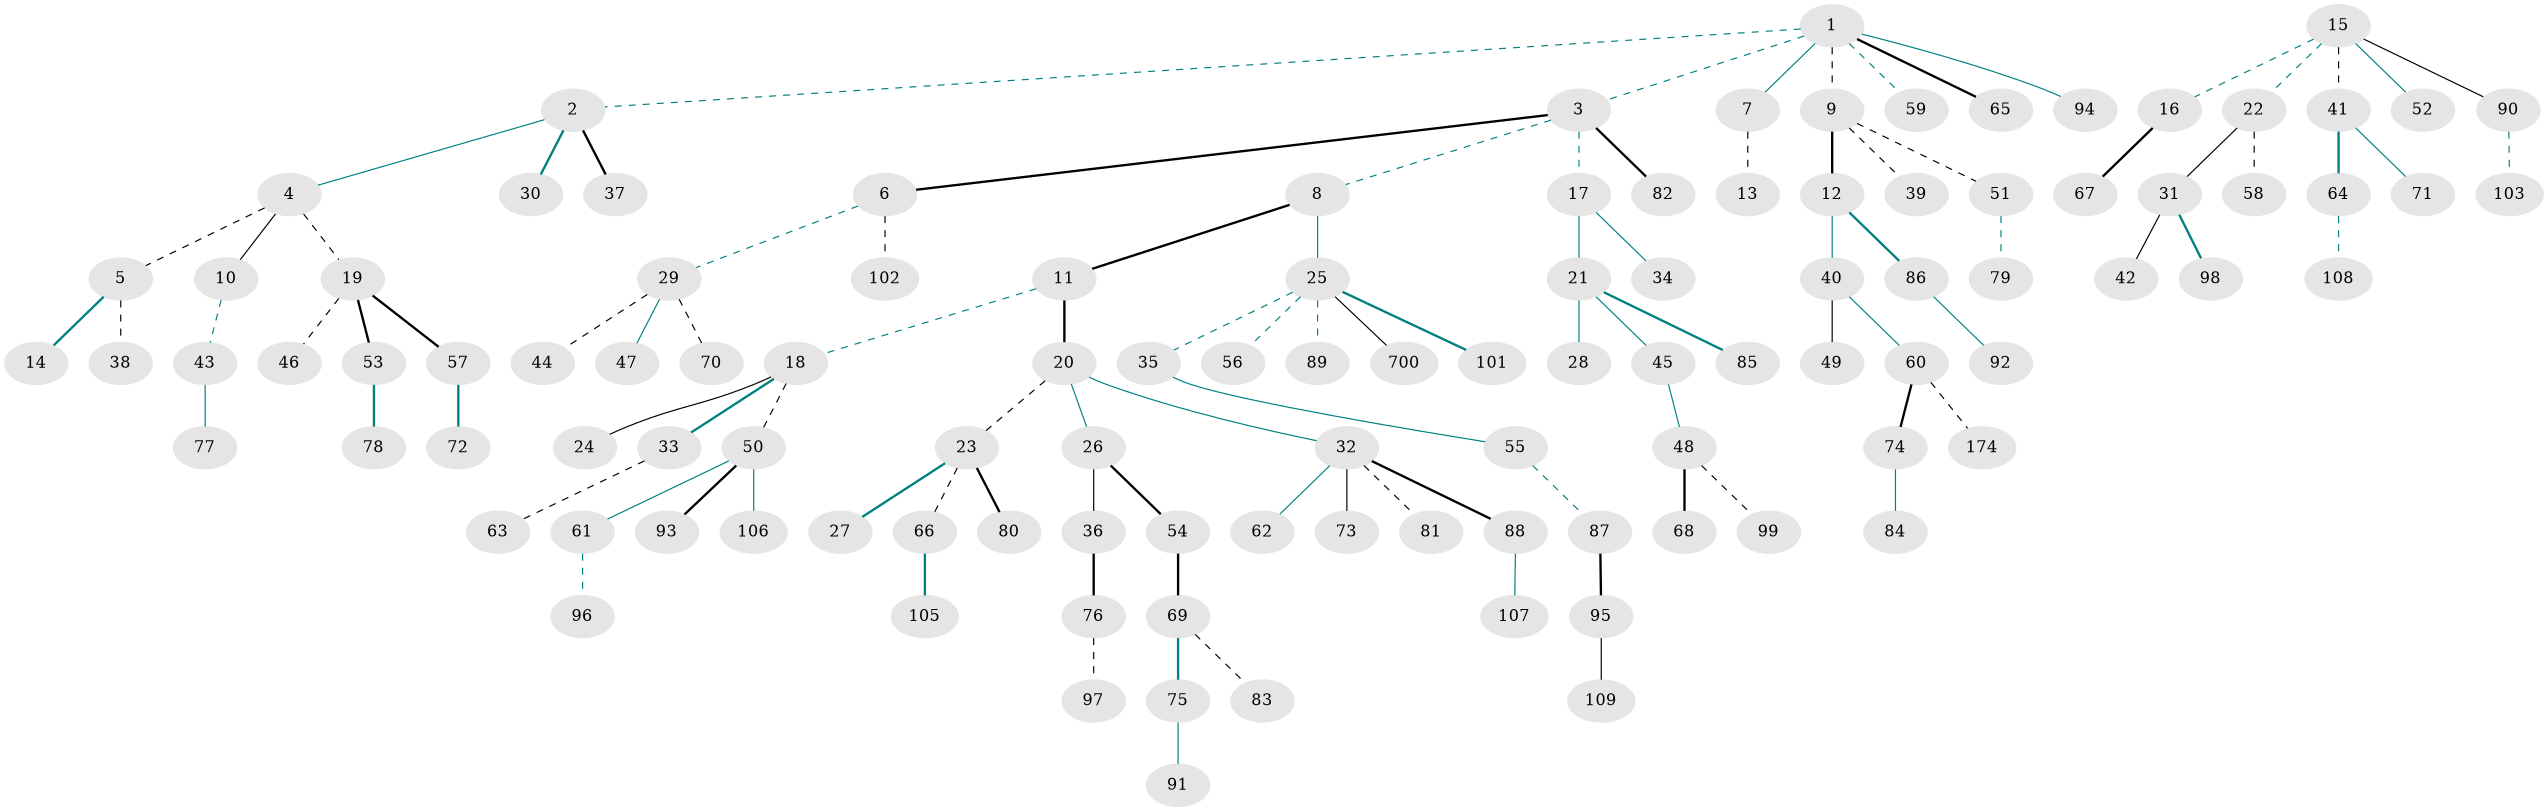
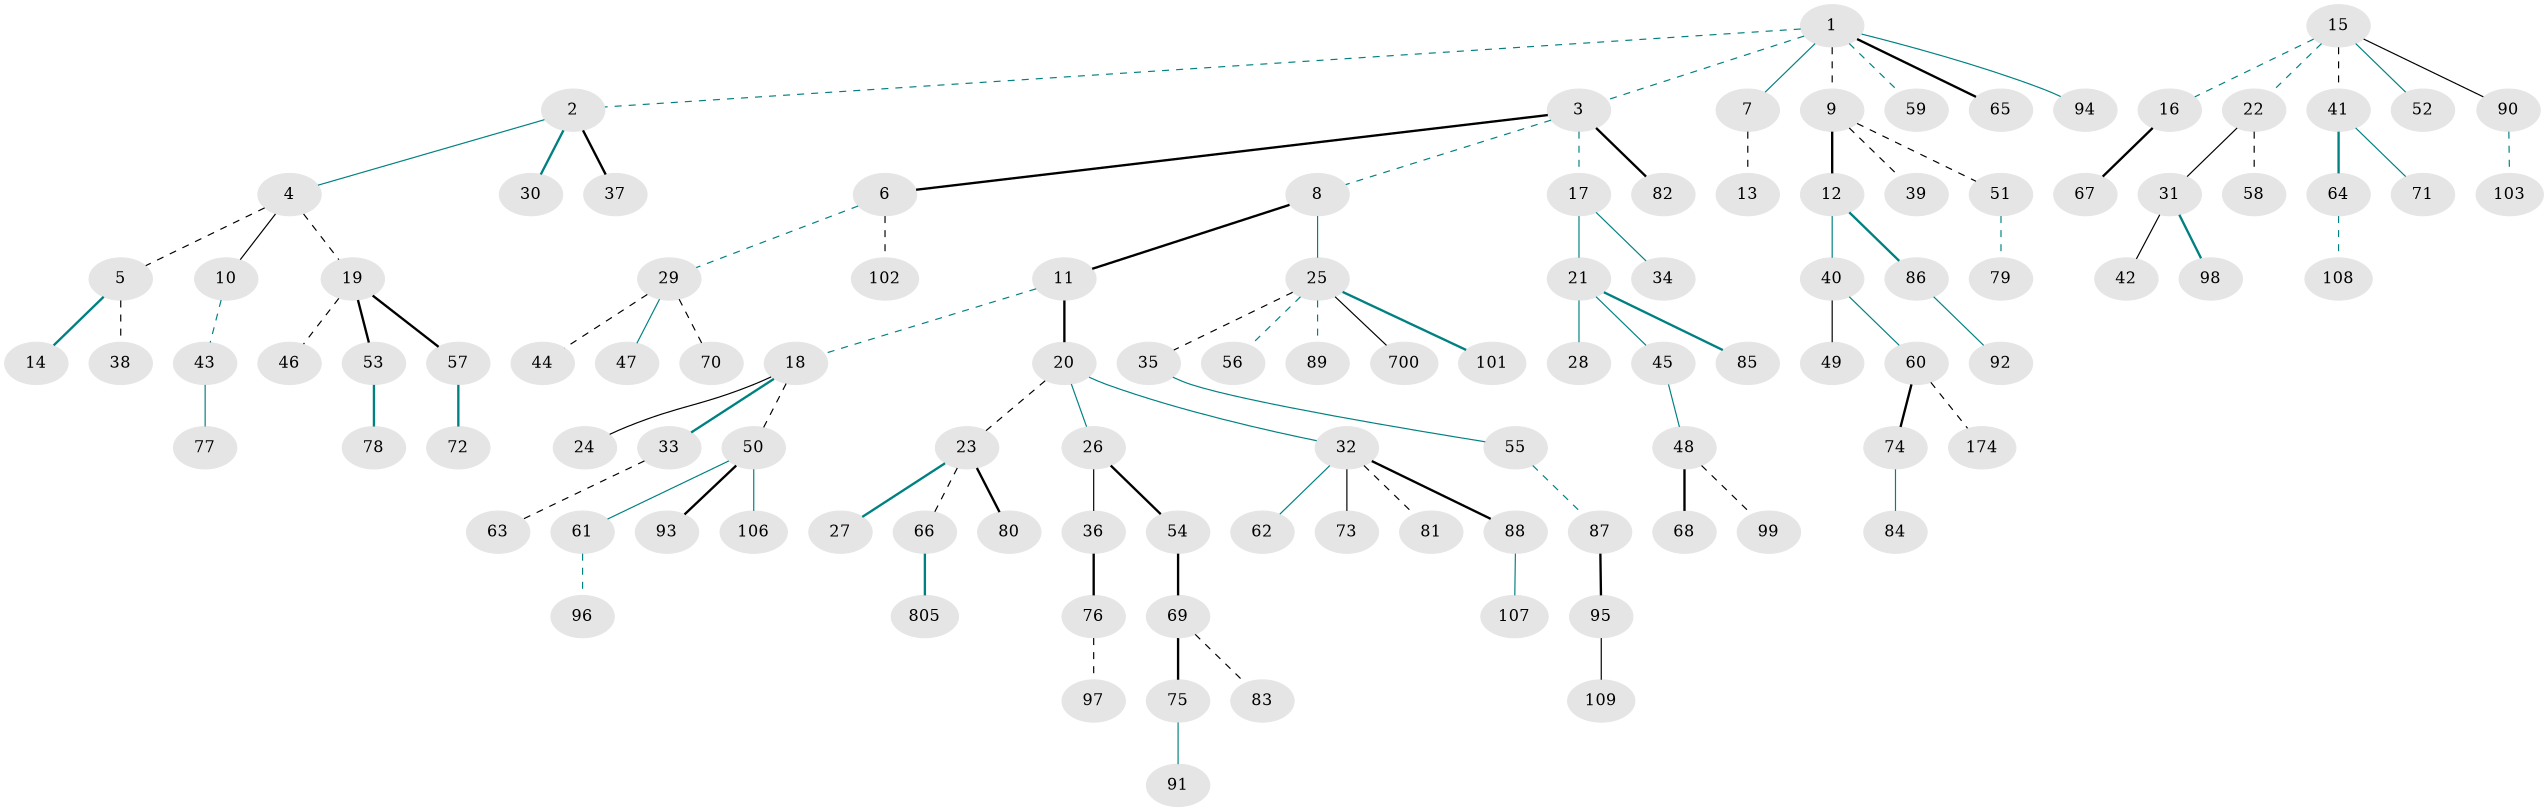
(1233, 321) -> (1233, 321)
(925, 617) -> (925, 617)
(1178, 659) -> (1178, 659)
